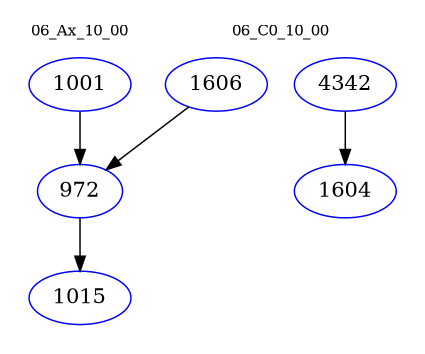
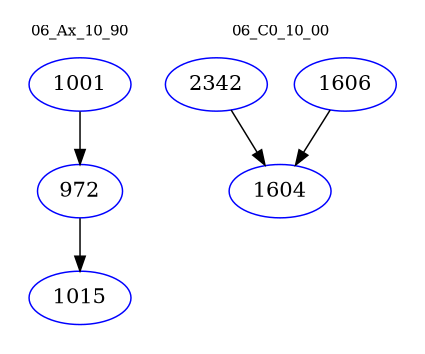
(80, 32) -> (80, 32)
(345, 84) -> (216, 84)
(164, 126) -> (317, 131)
